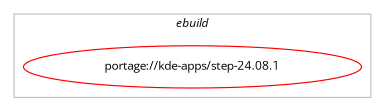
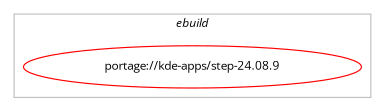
(192, 67) -> (192, 67)
